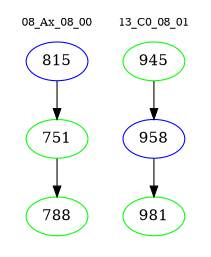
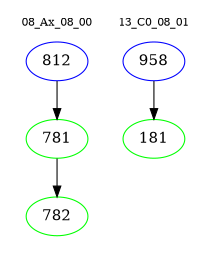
(57, 61) -> (57, 61)
(154, 61) -> none
(57, 139) -> (57, 139)
(57, 216) -> (57, 216)
(154, 216) -> (154, 139)
